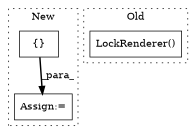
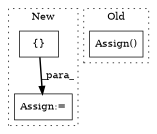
(136, 44) -> (116, 44)
